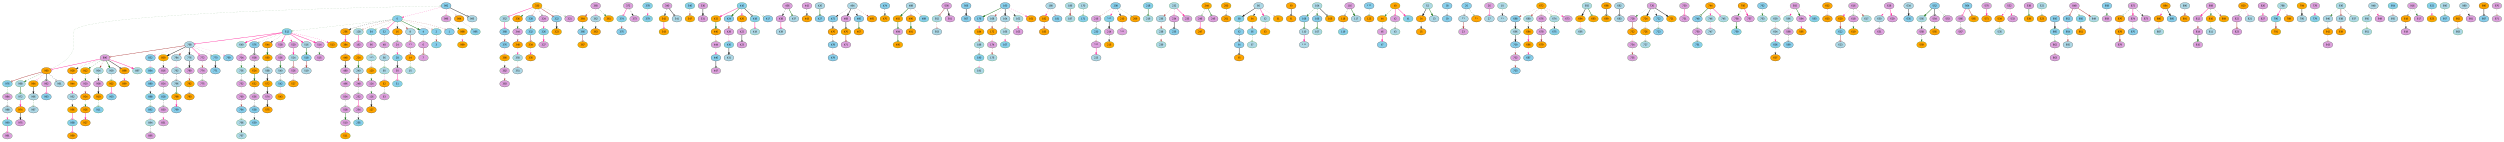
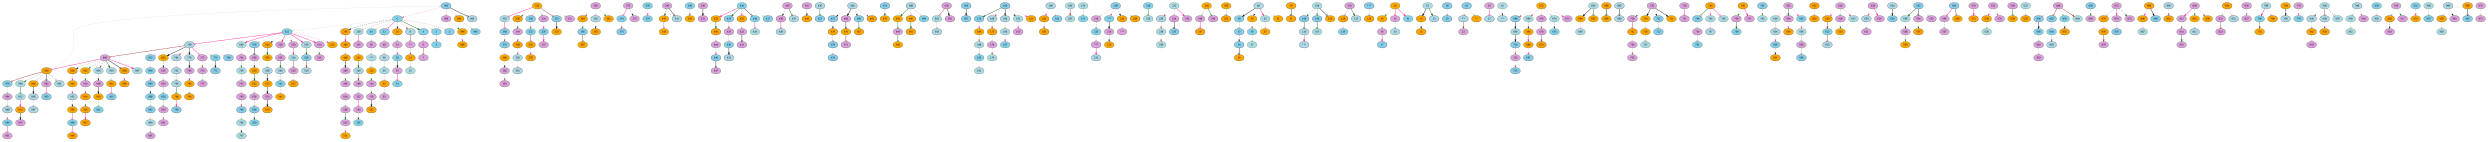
(1792, 11) -> (1801, 24)
